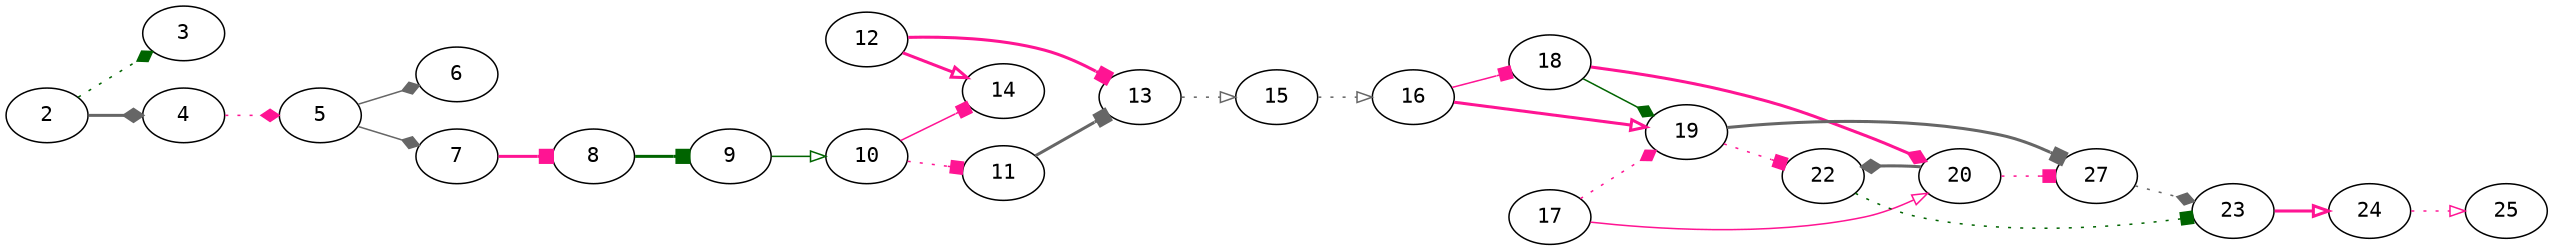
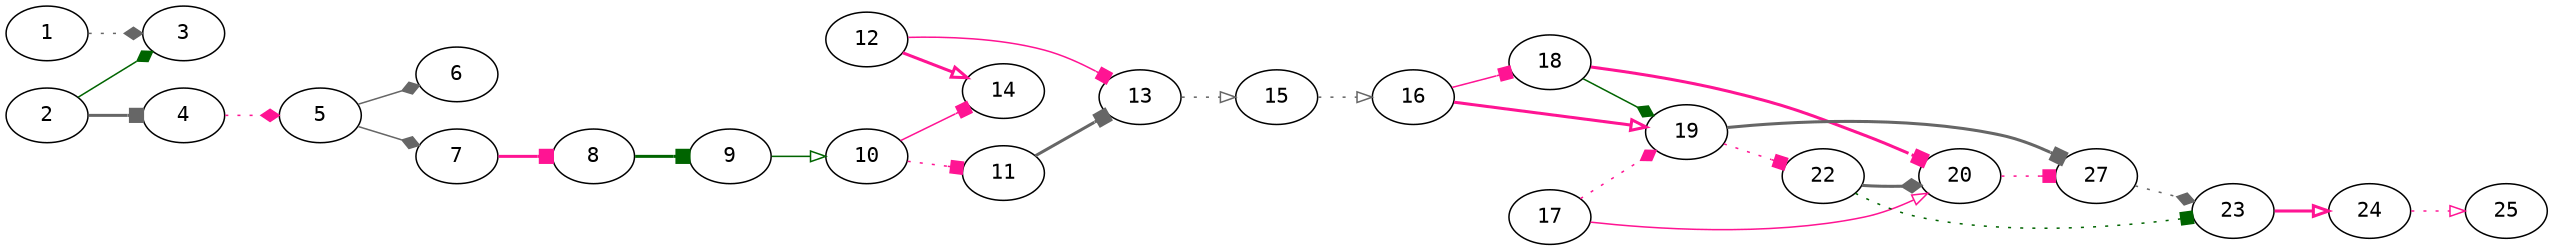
none -> (47, 33)
(1004, 42) -> (1004, 42)
(107, 79) -> (107, 79)
(1753, 98) -> (1753, 98)
(108, 115) -> (108, 115)
(1901, 166) -> (1882, 186)
